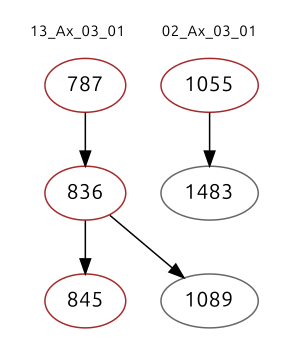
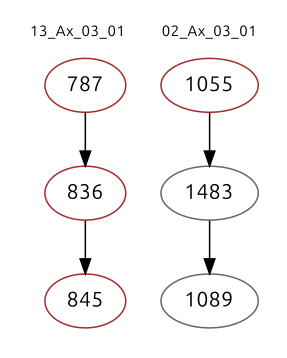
(128, 231) -> (210, 240)
